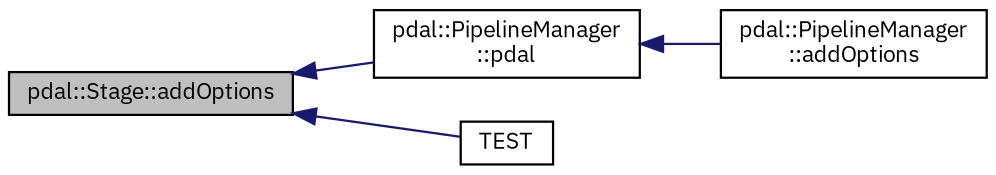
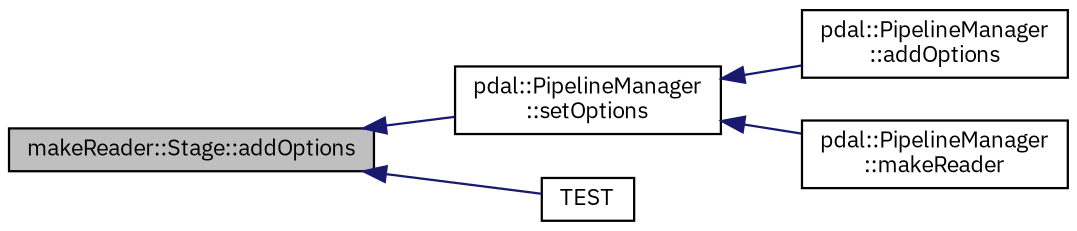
(507, 44) -> (588, 100)
(151, 93) -> (191, 150)
none -> (935, 154)
